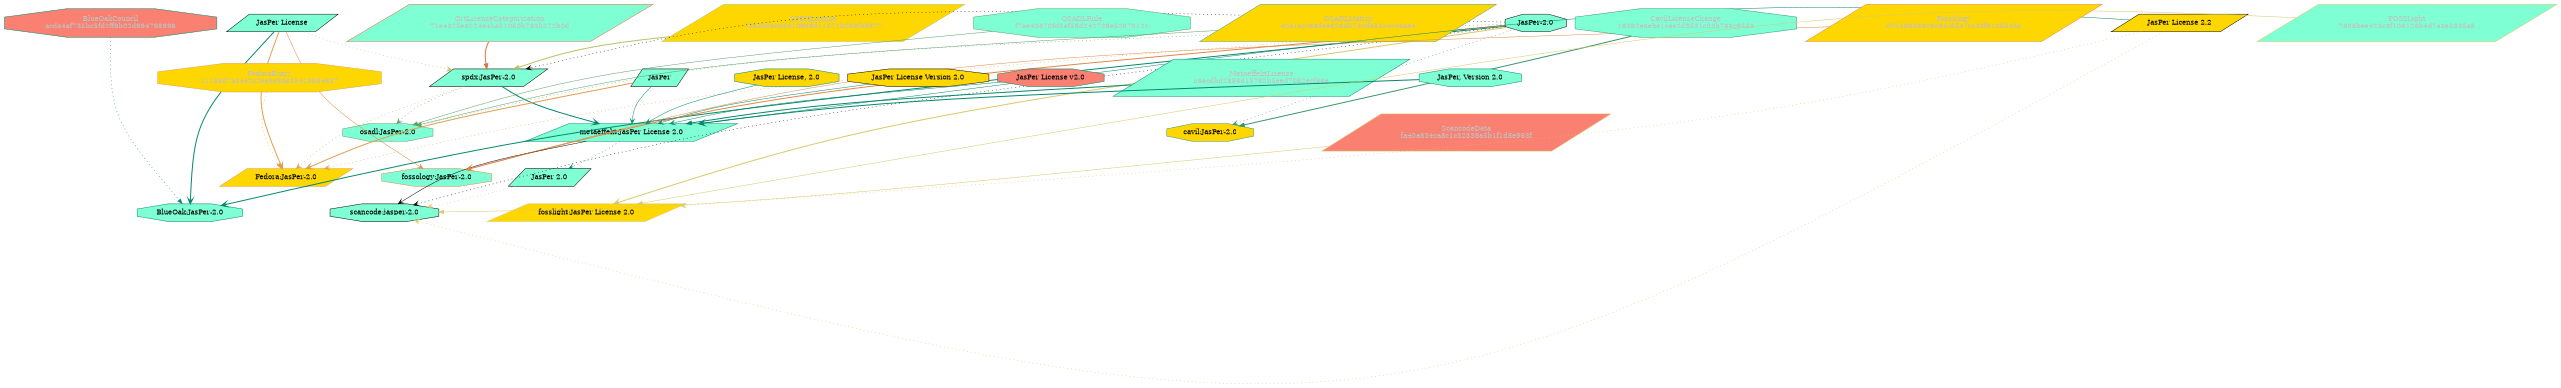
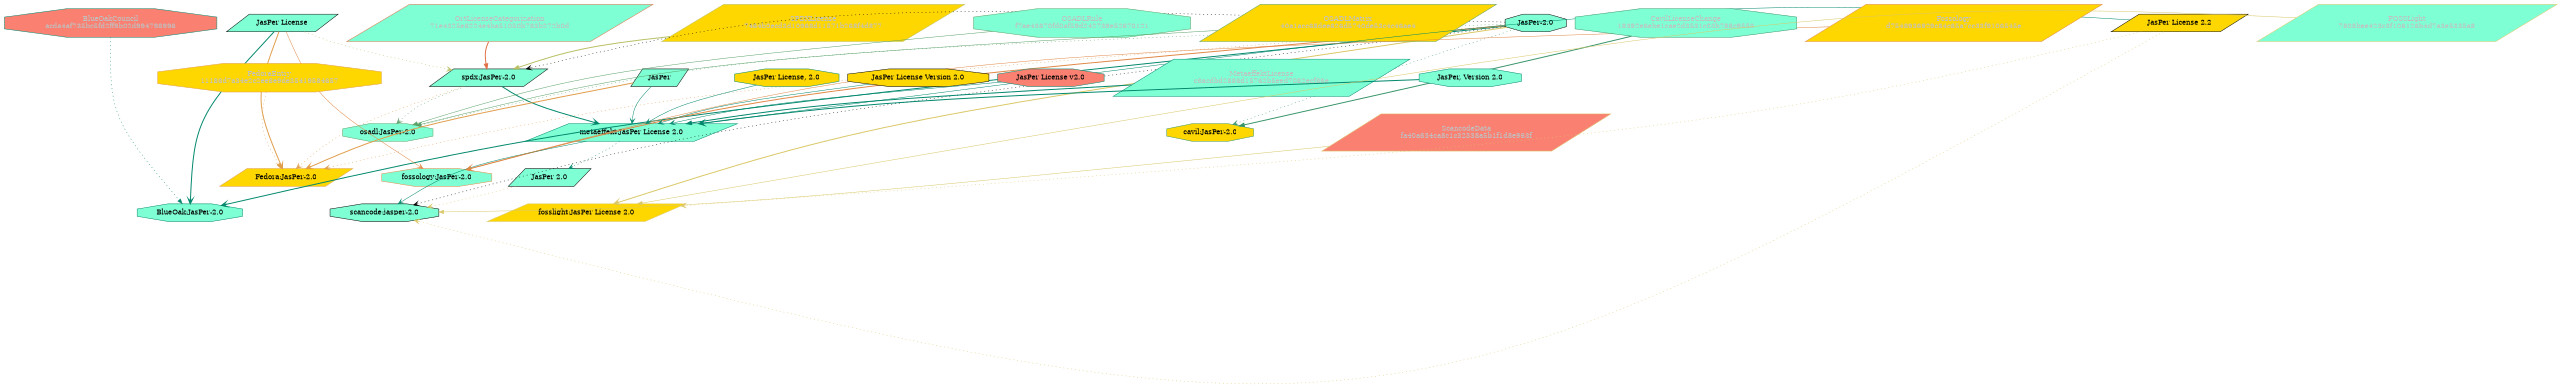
(468, 169) -> (468, 169)
